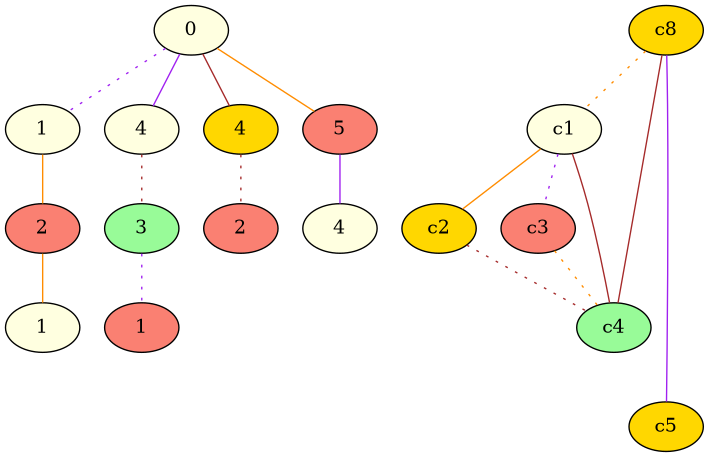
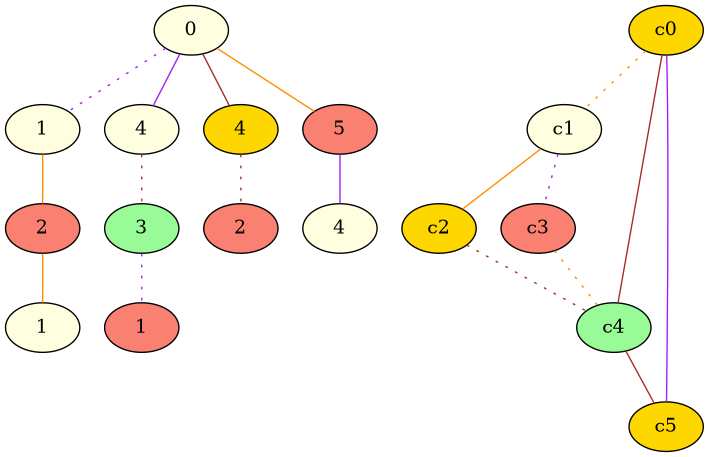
(666, 30) -> (666, 30)
(594, 227) -> (640, 377)
